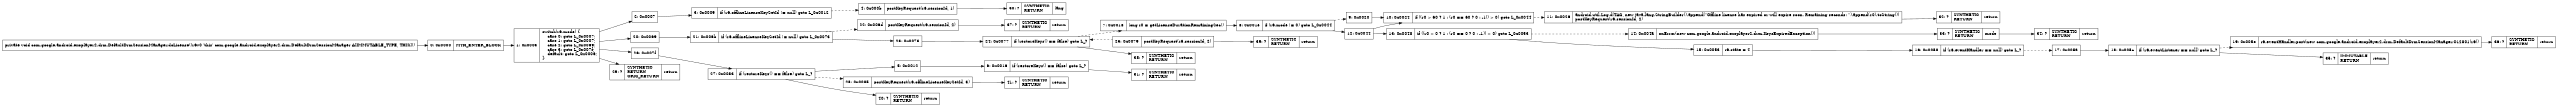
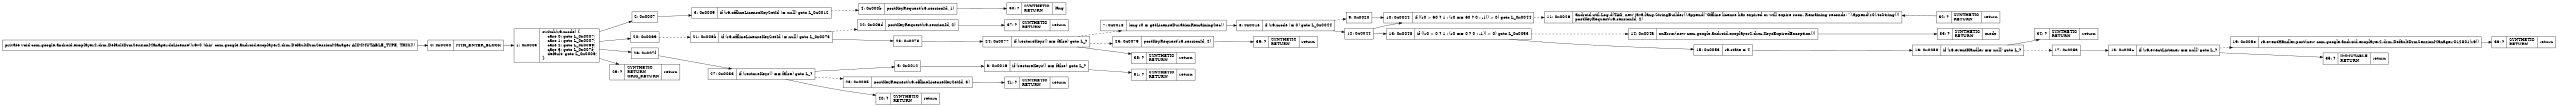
(1918, 19) -> (1921, 16)
(2015, 34) -> (2022, 43)
(673, 37) -> (673, 37)
(1103, 40) -> (1100, 44)
